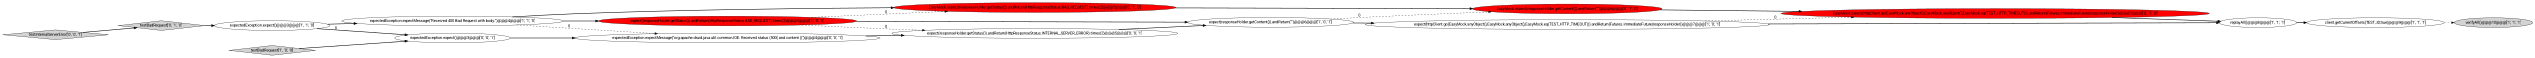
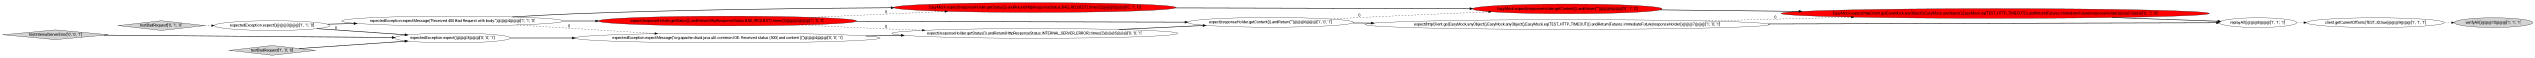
(2300, 23) -> (2300, 23)
(208, 26) -> (208, 26)
(108, 30) -> (248, 36)
